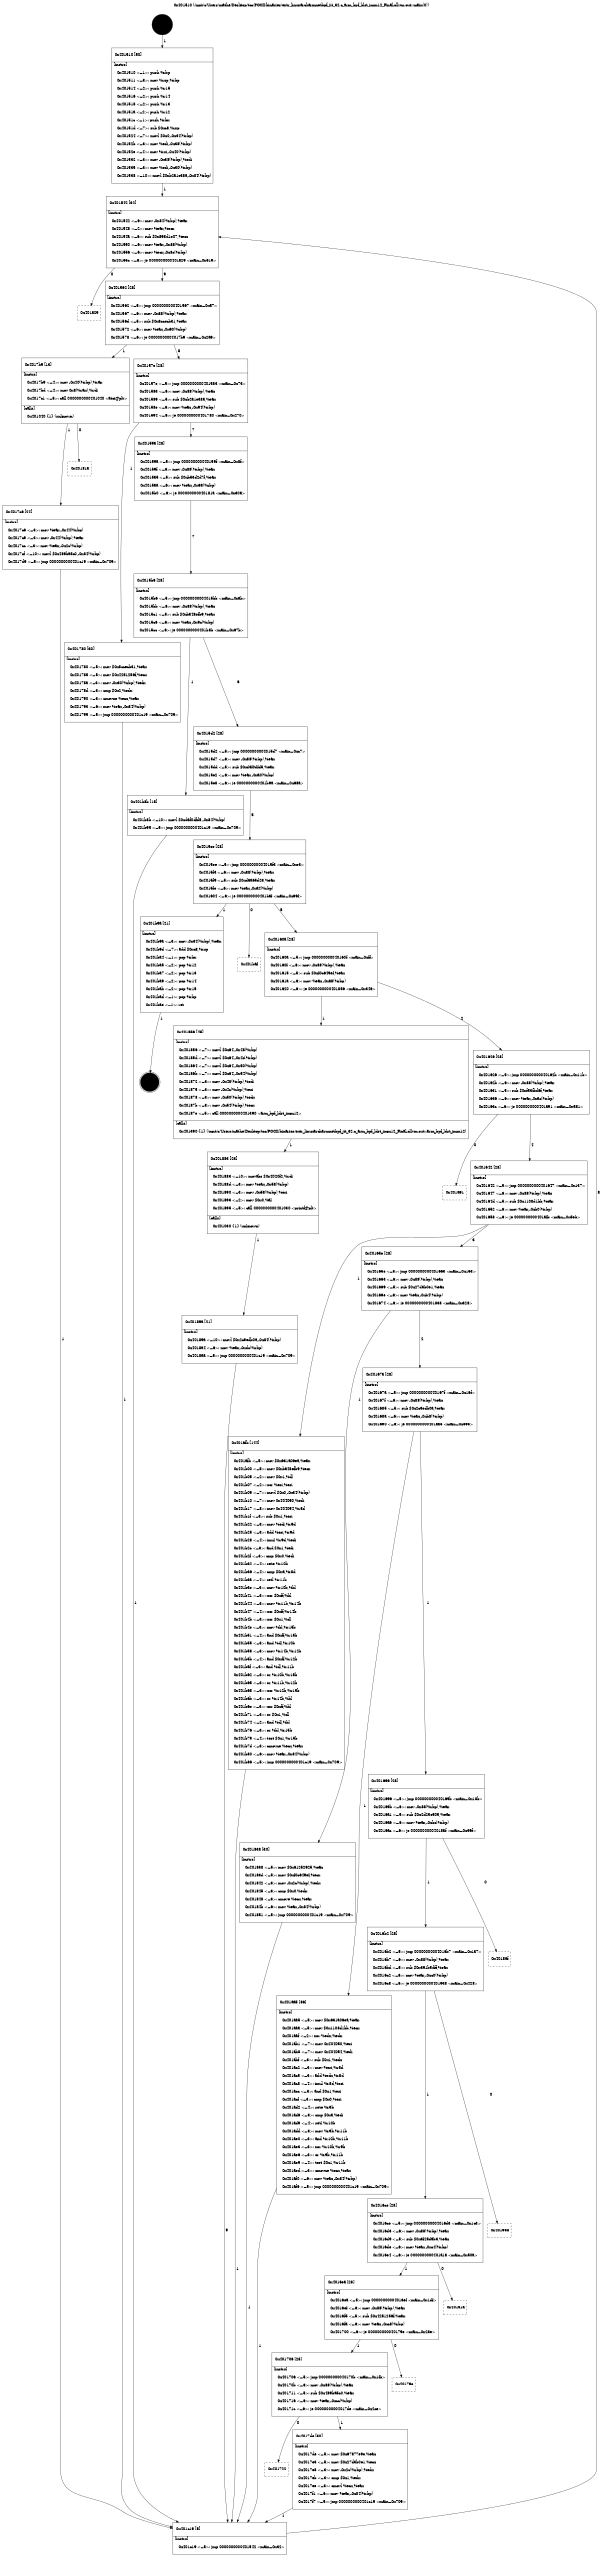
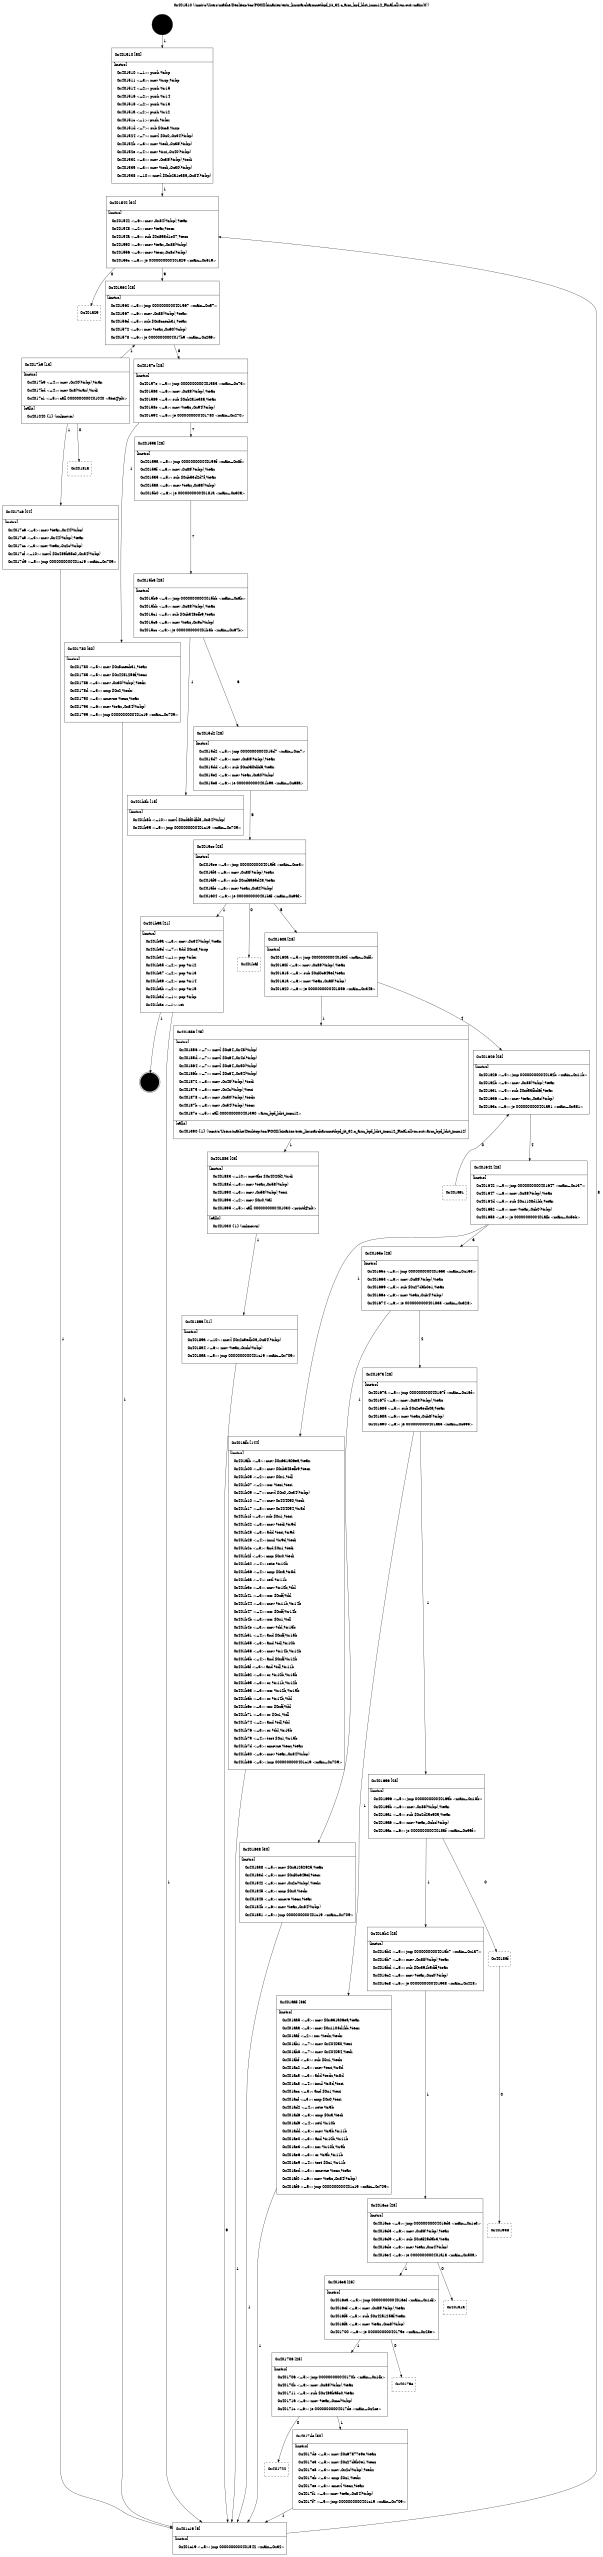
(120, 351) -> (127, 352)
(461, 1019) -> (461, 1019)
(472, 1146) -> (476, 1148)
(133, 1684) -> (166, 1773)
(465, 2106) -> (499, 2094)
